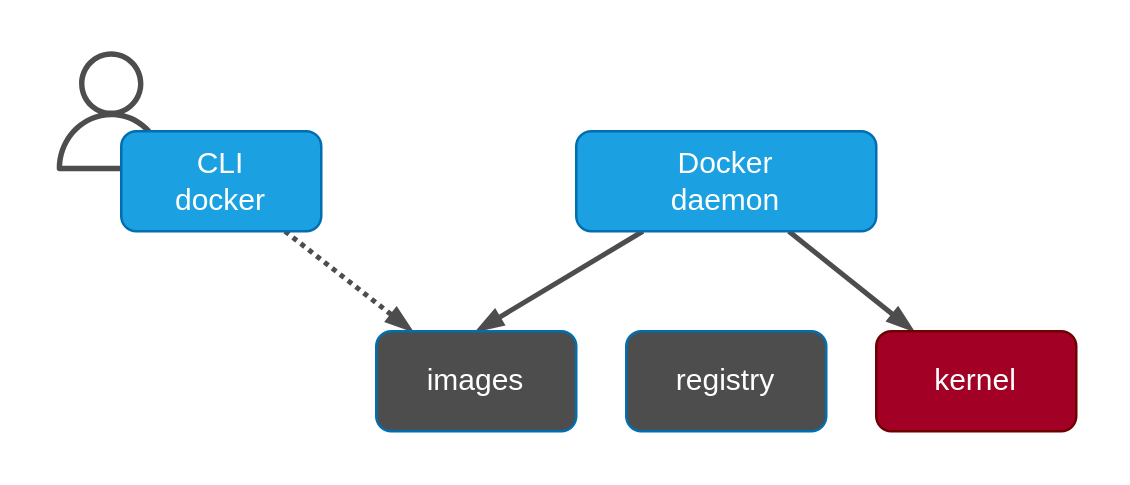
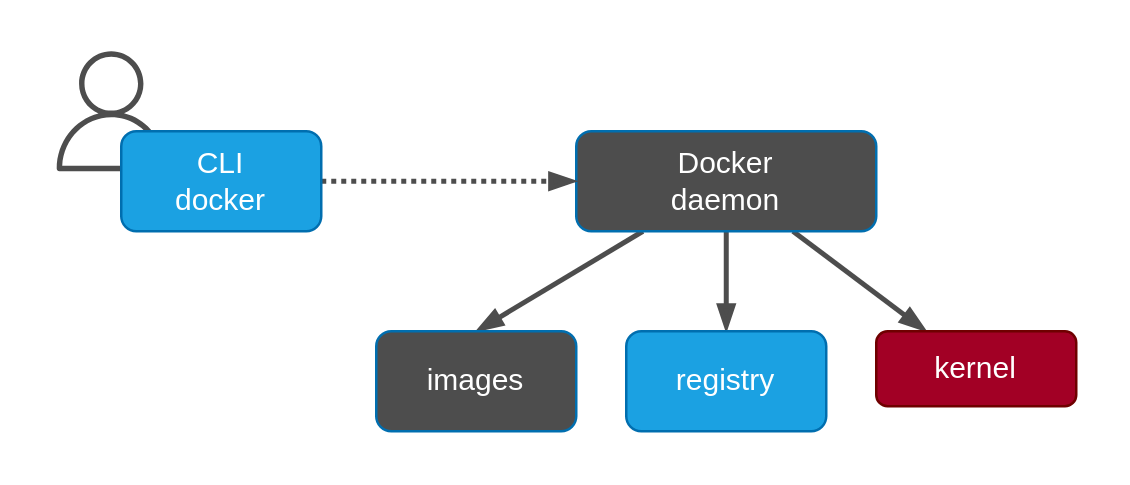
(726, 181) -> (726, 181)
none -> (726, 268)
(339, 273) -> (435, 181)
(726, 381) -> (726, 381)
(976, 381) -> (976, 369)
